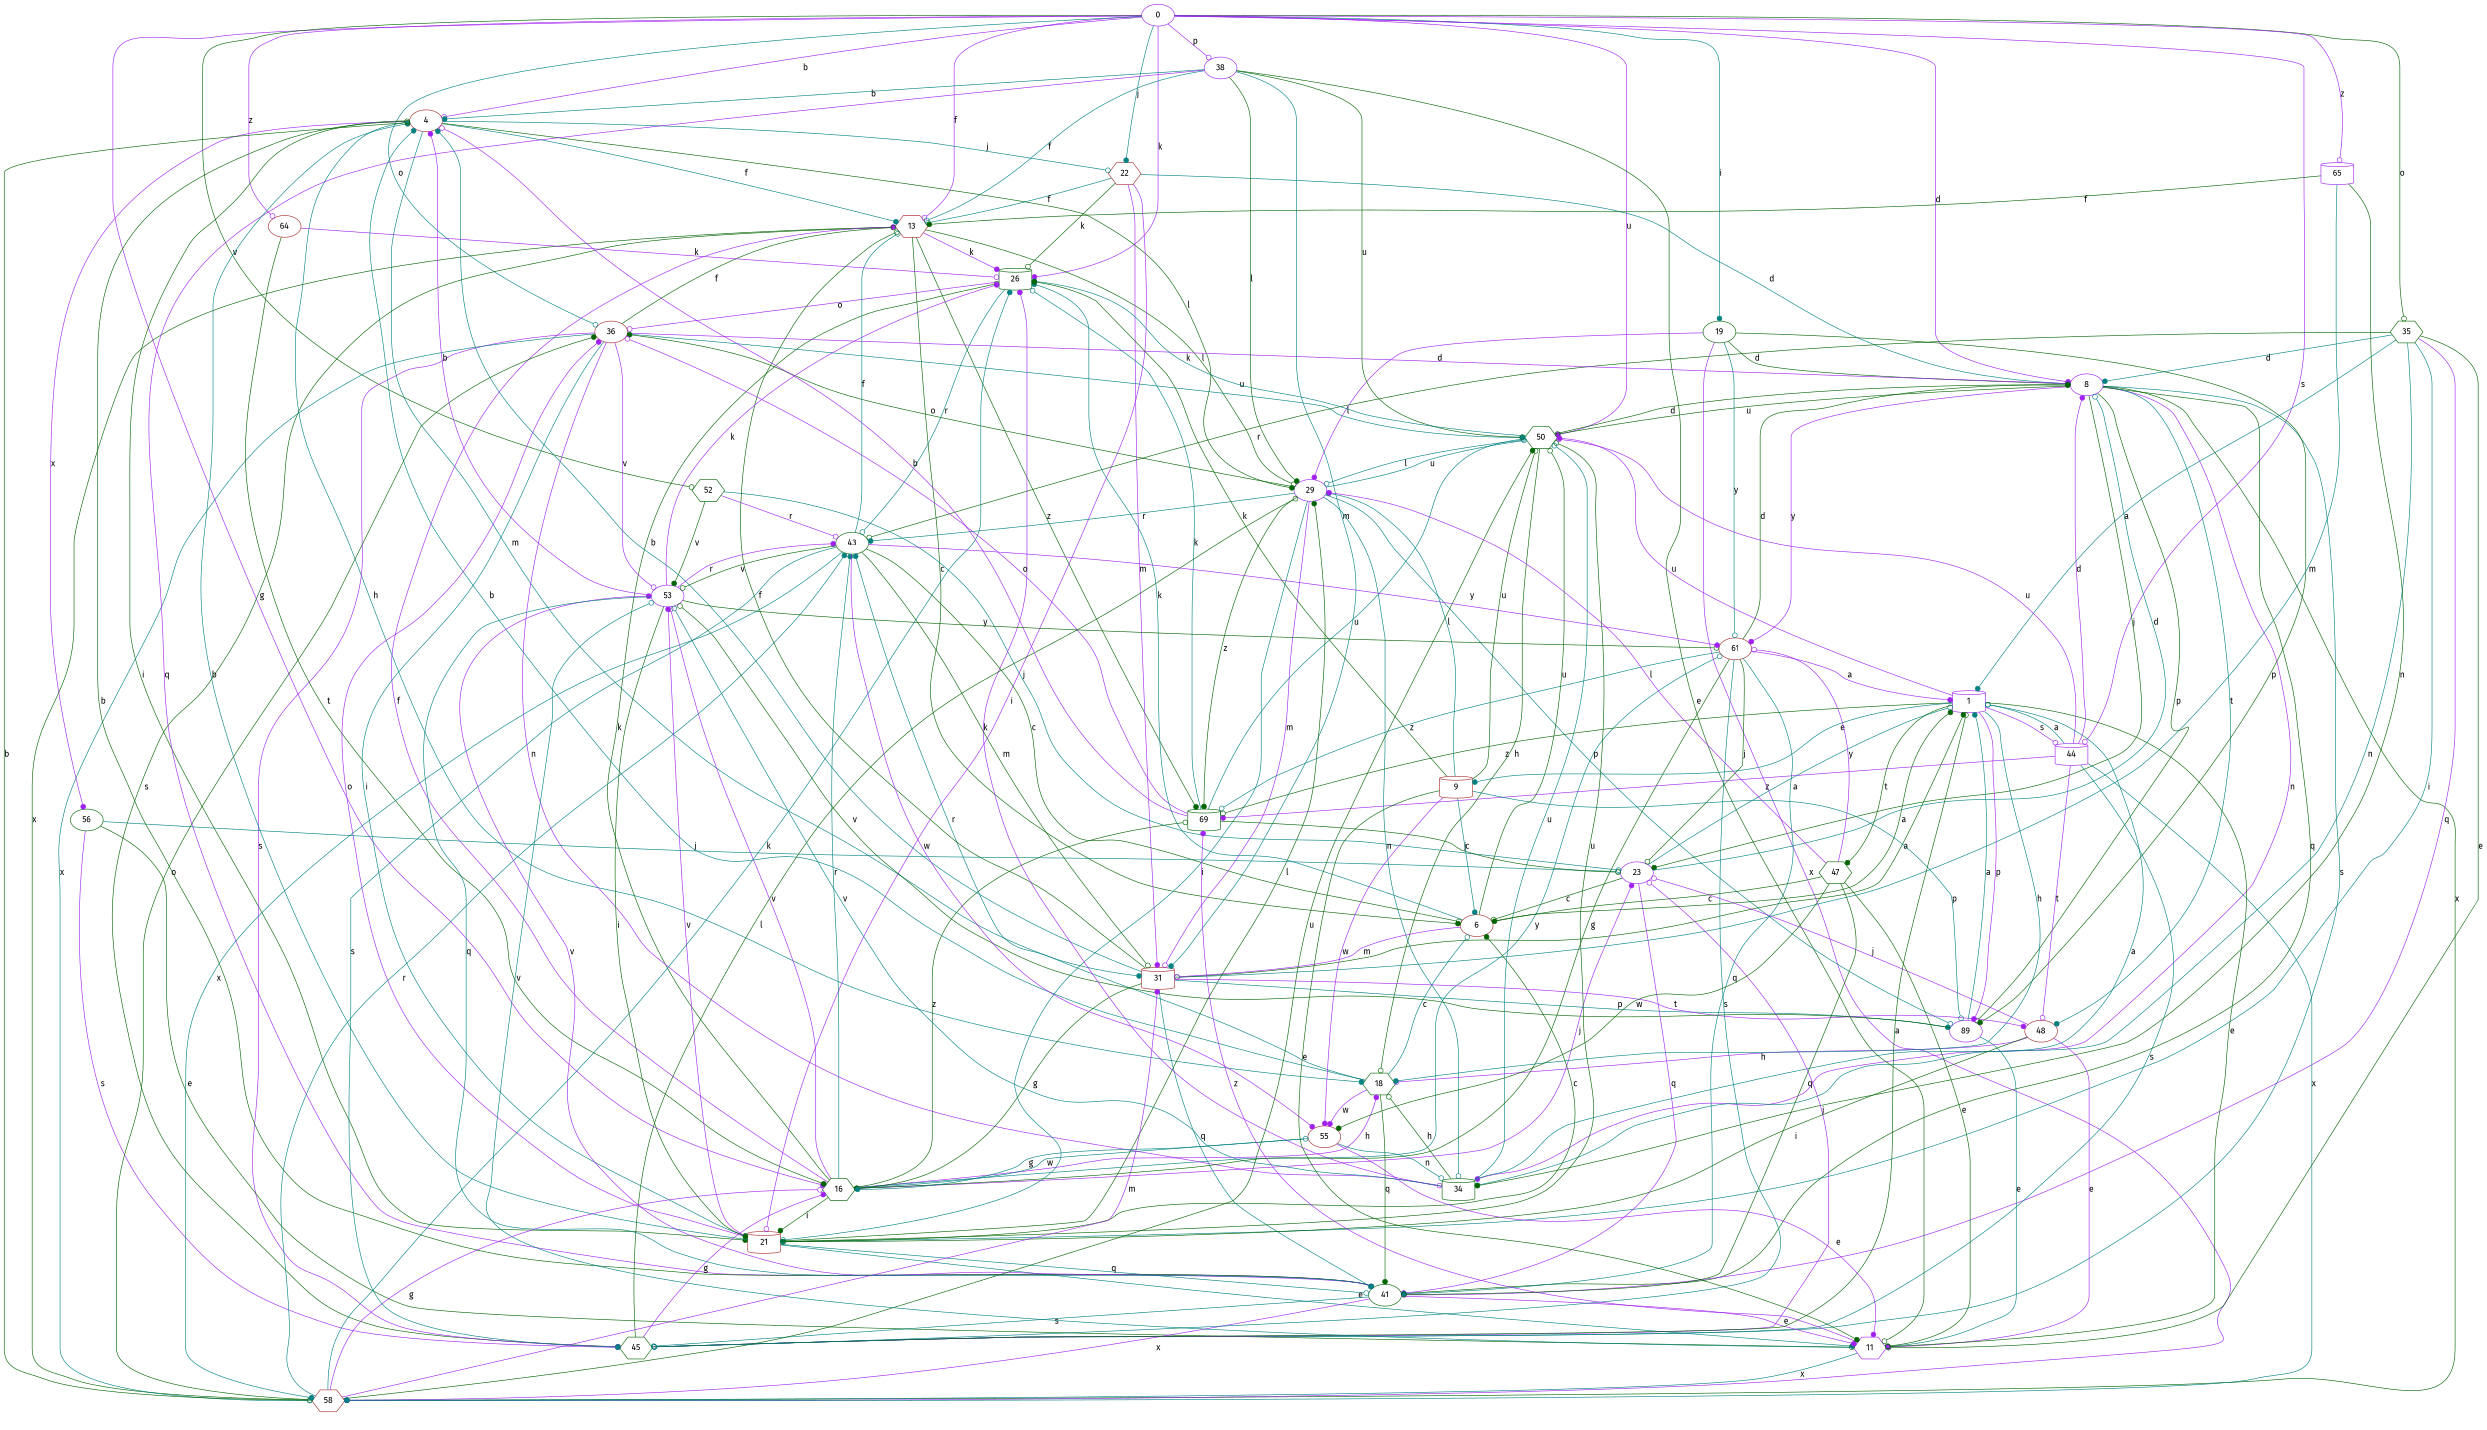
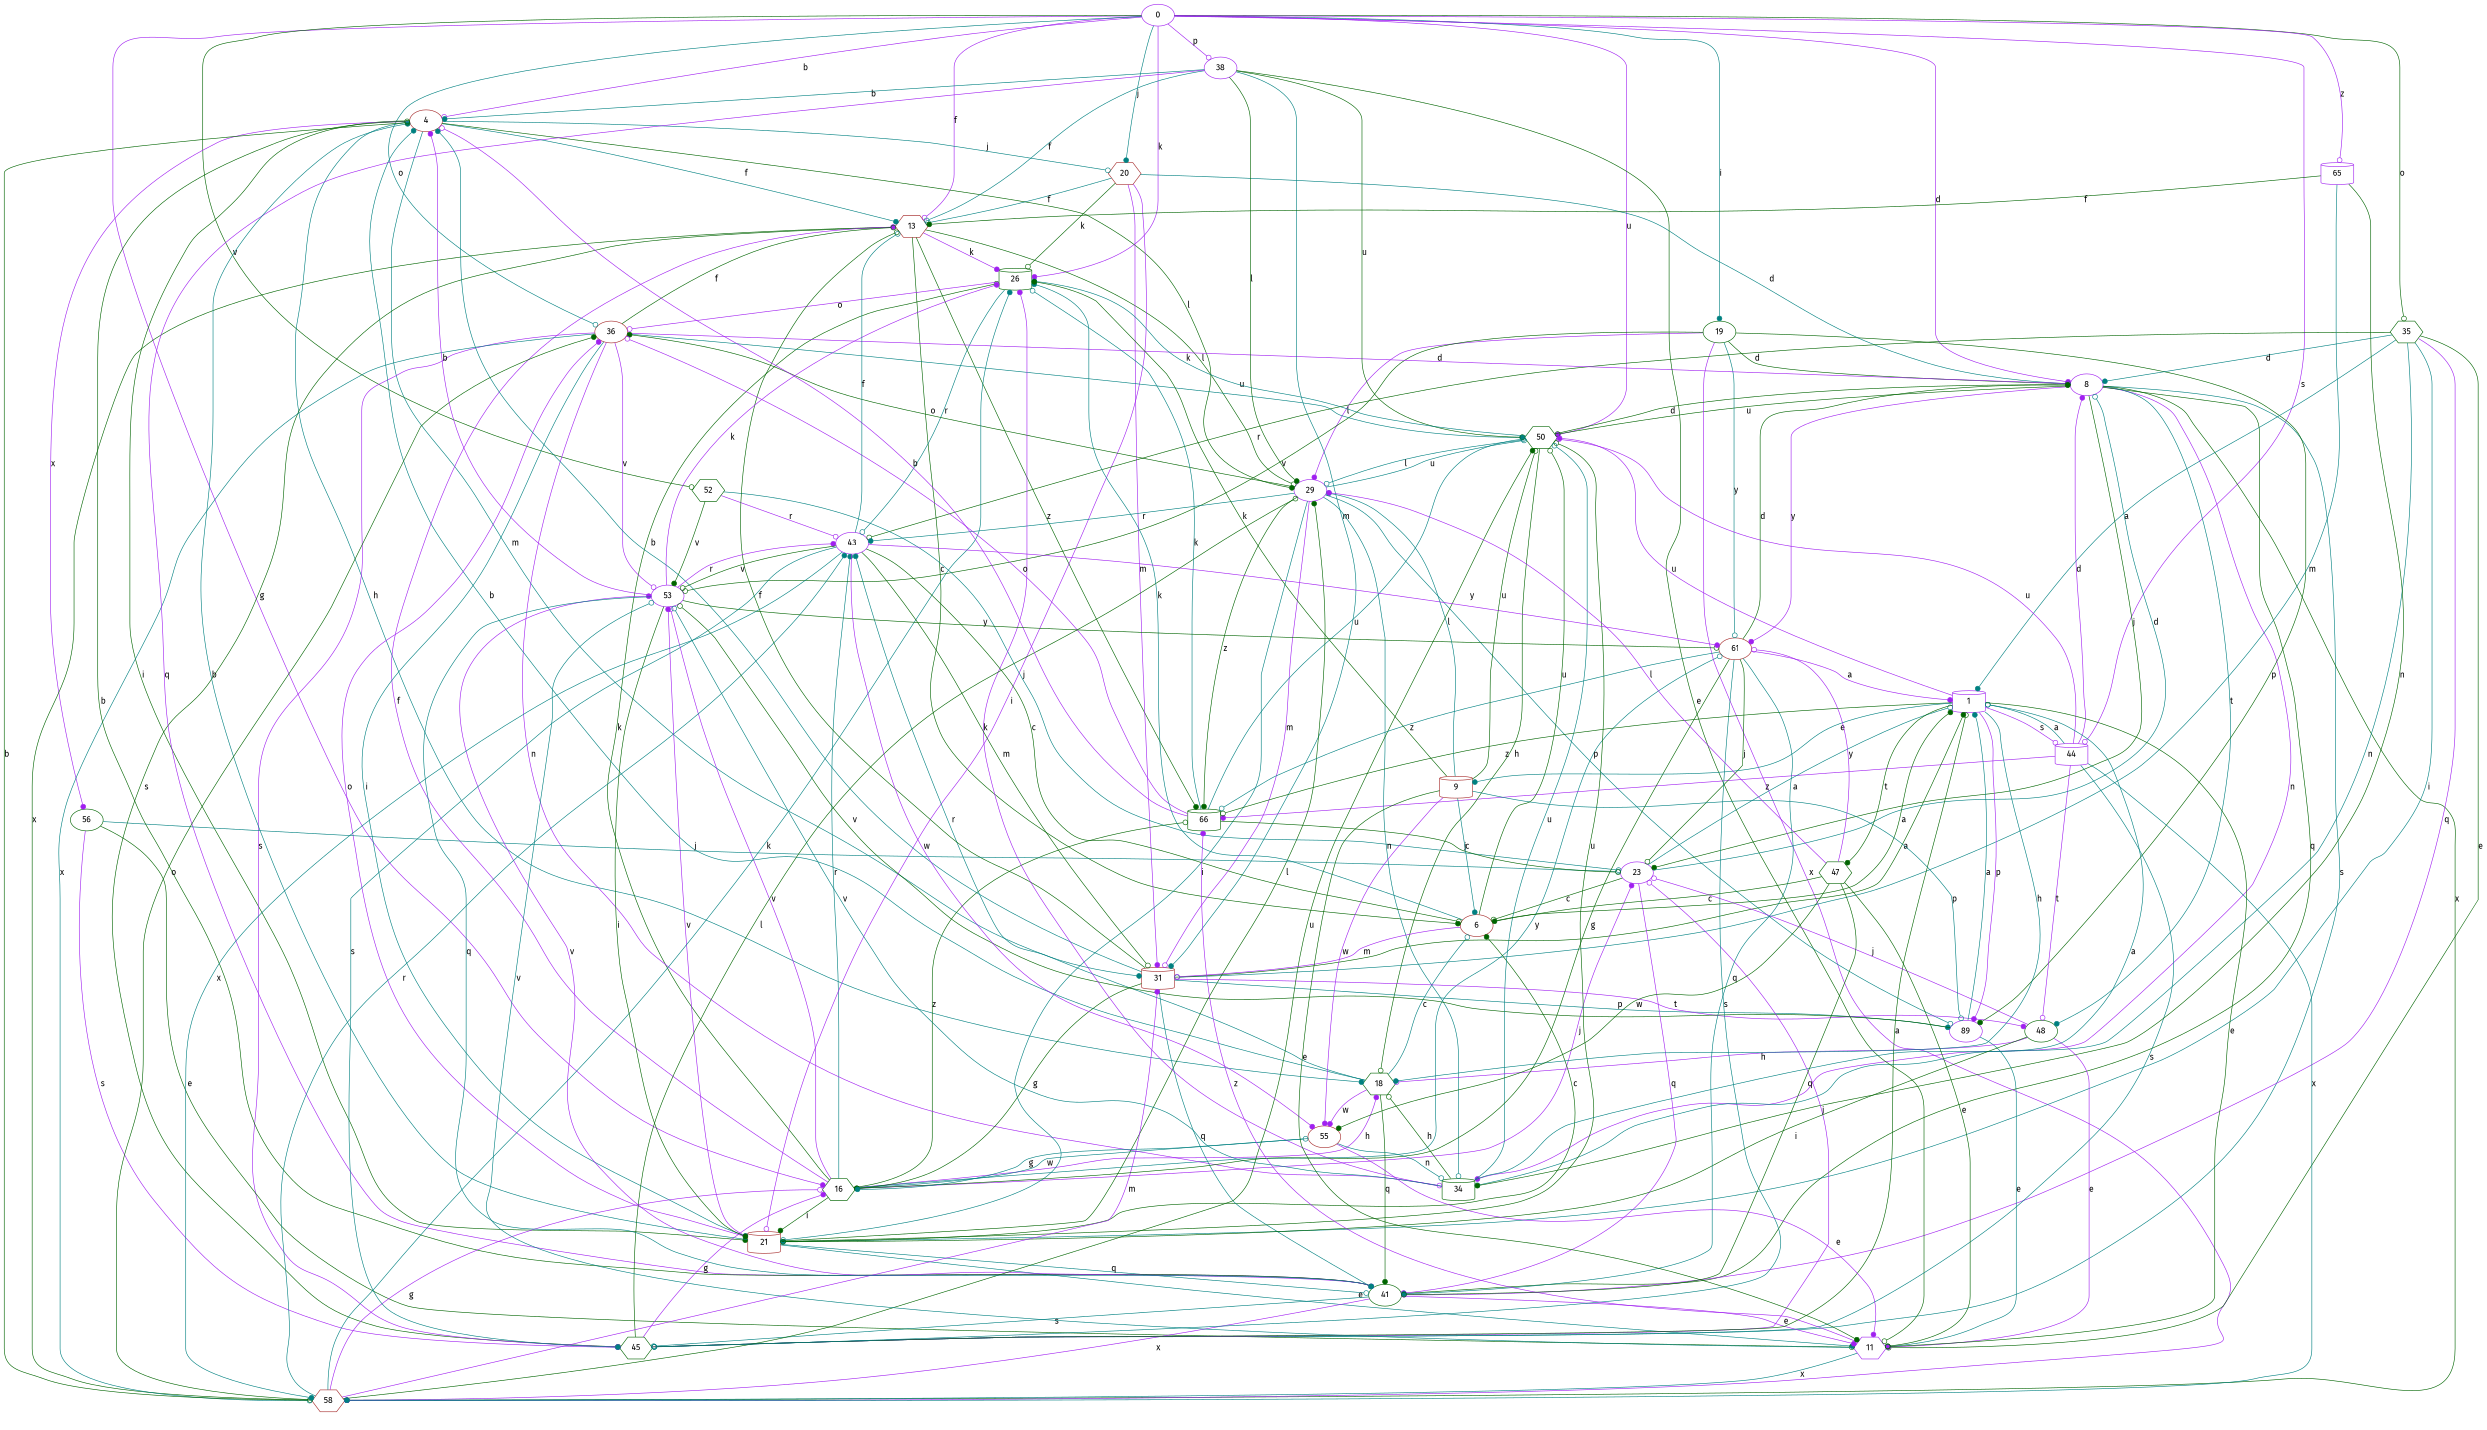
(1125, 174) -> (1125, 174)
(285, 226) -> none
none -> (1214, 498)
(852, 543) -> (852, 543)
(2172, 722) -> none
(1204, 820) -> (1204, 820)
(2041, 1031) -> (2041, 1031)
